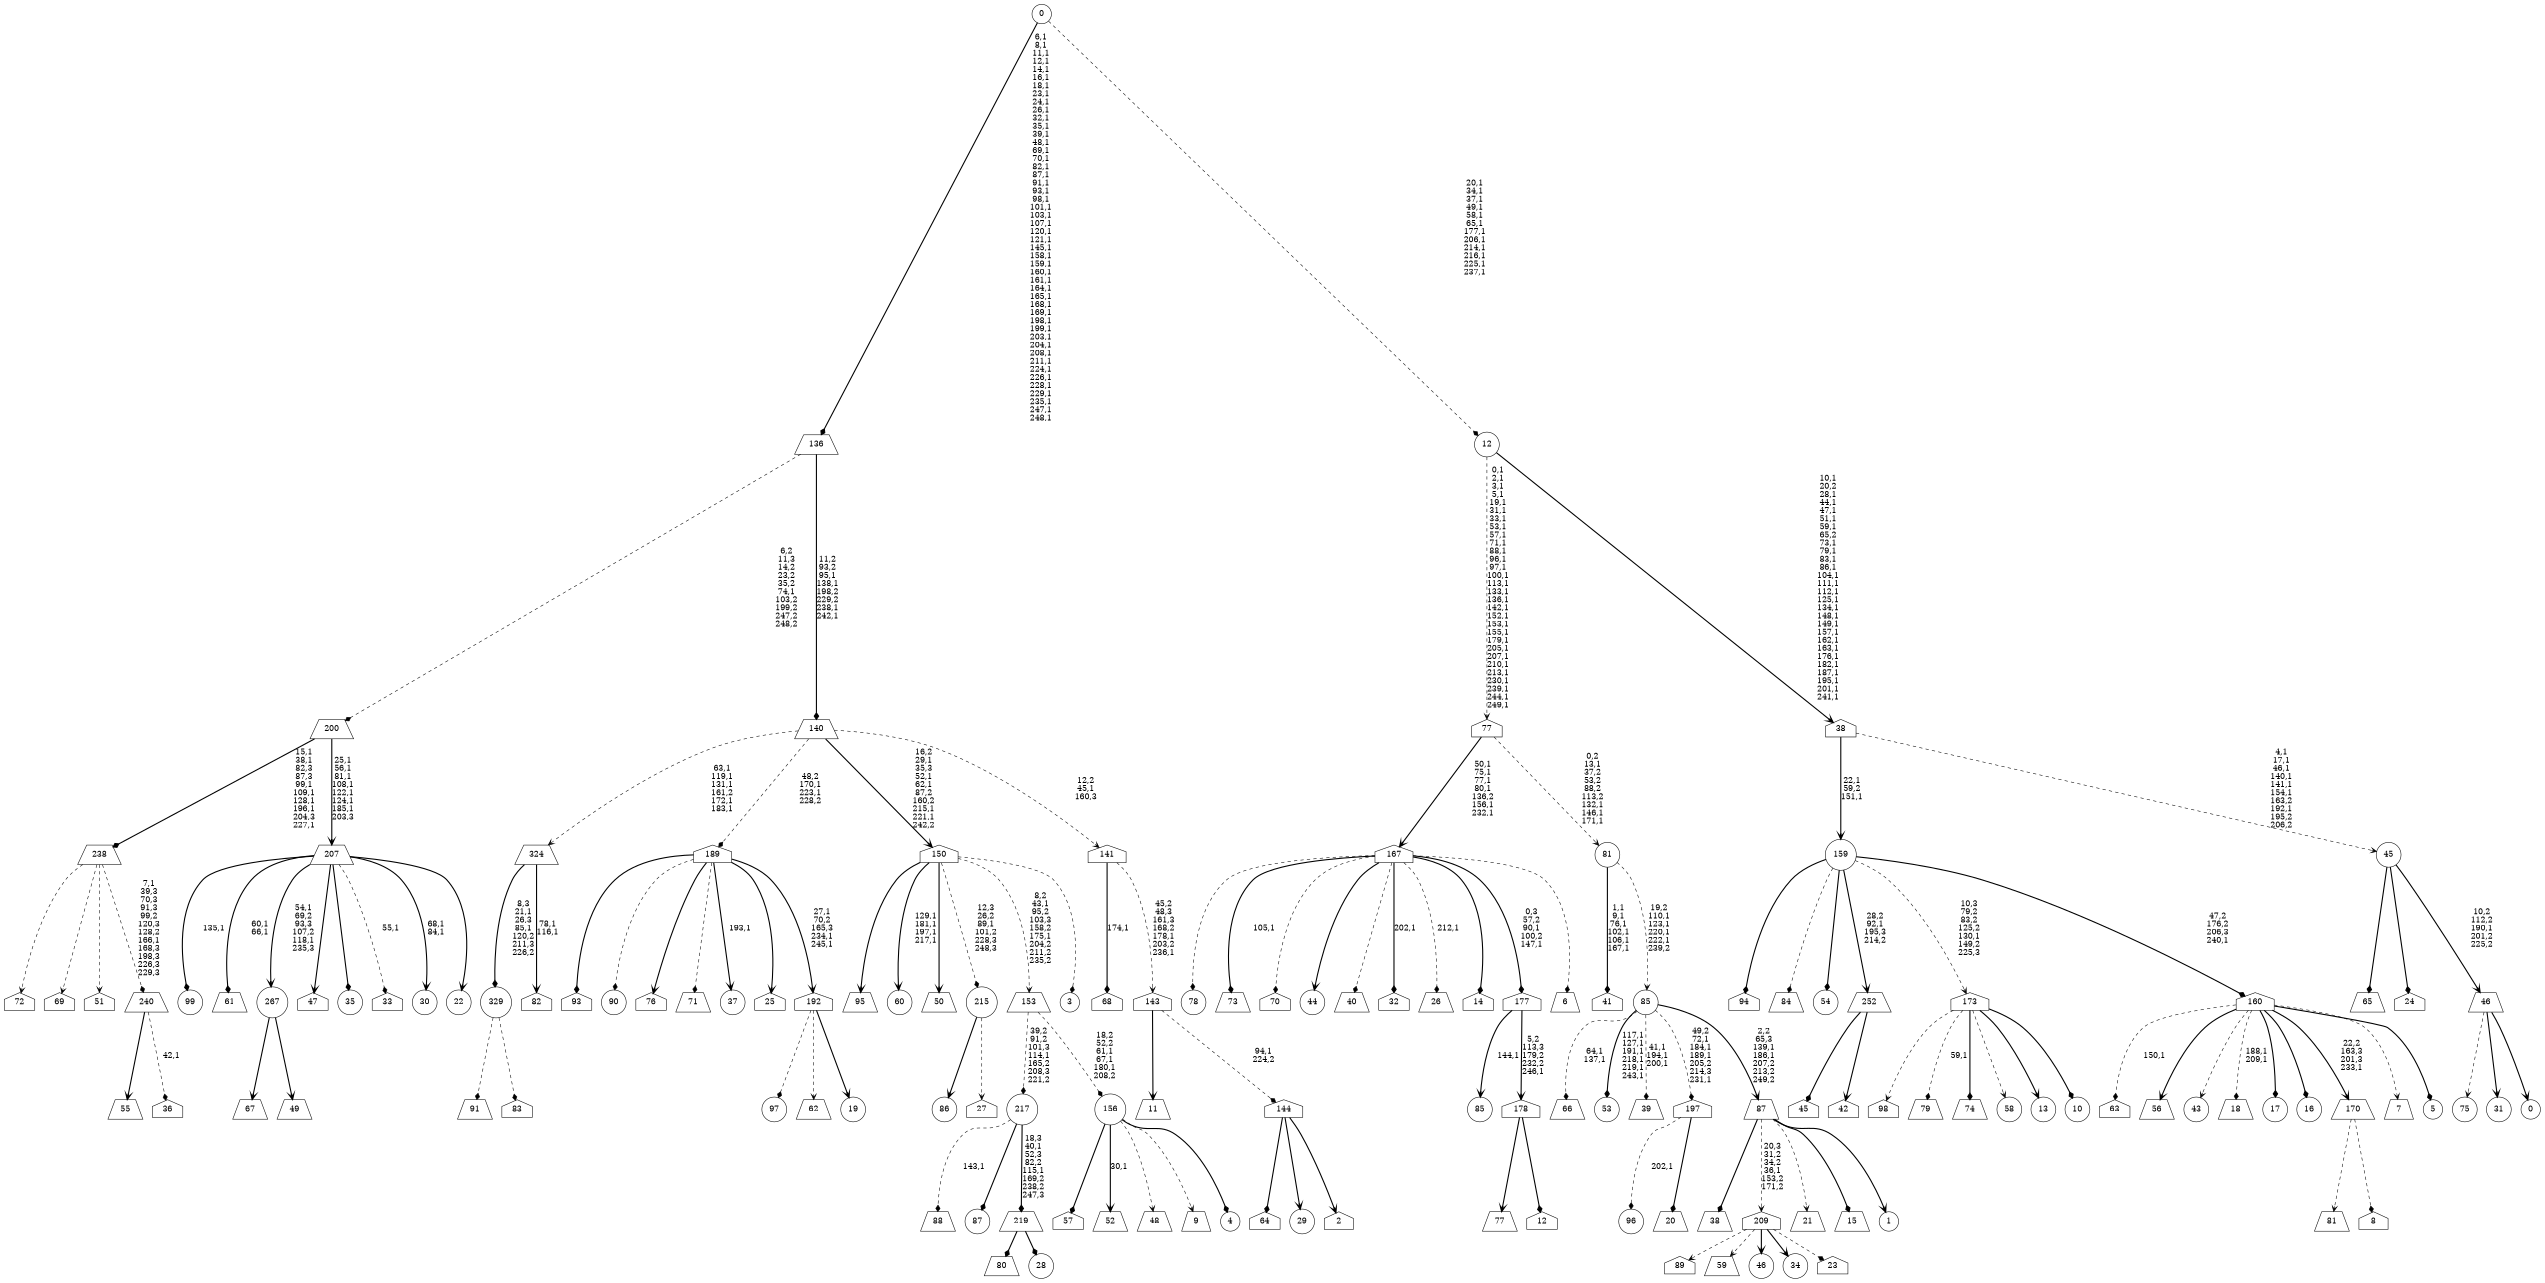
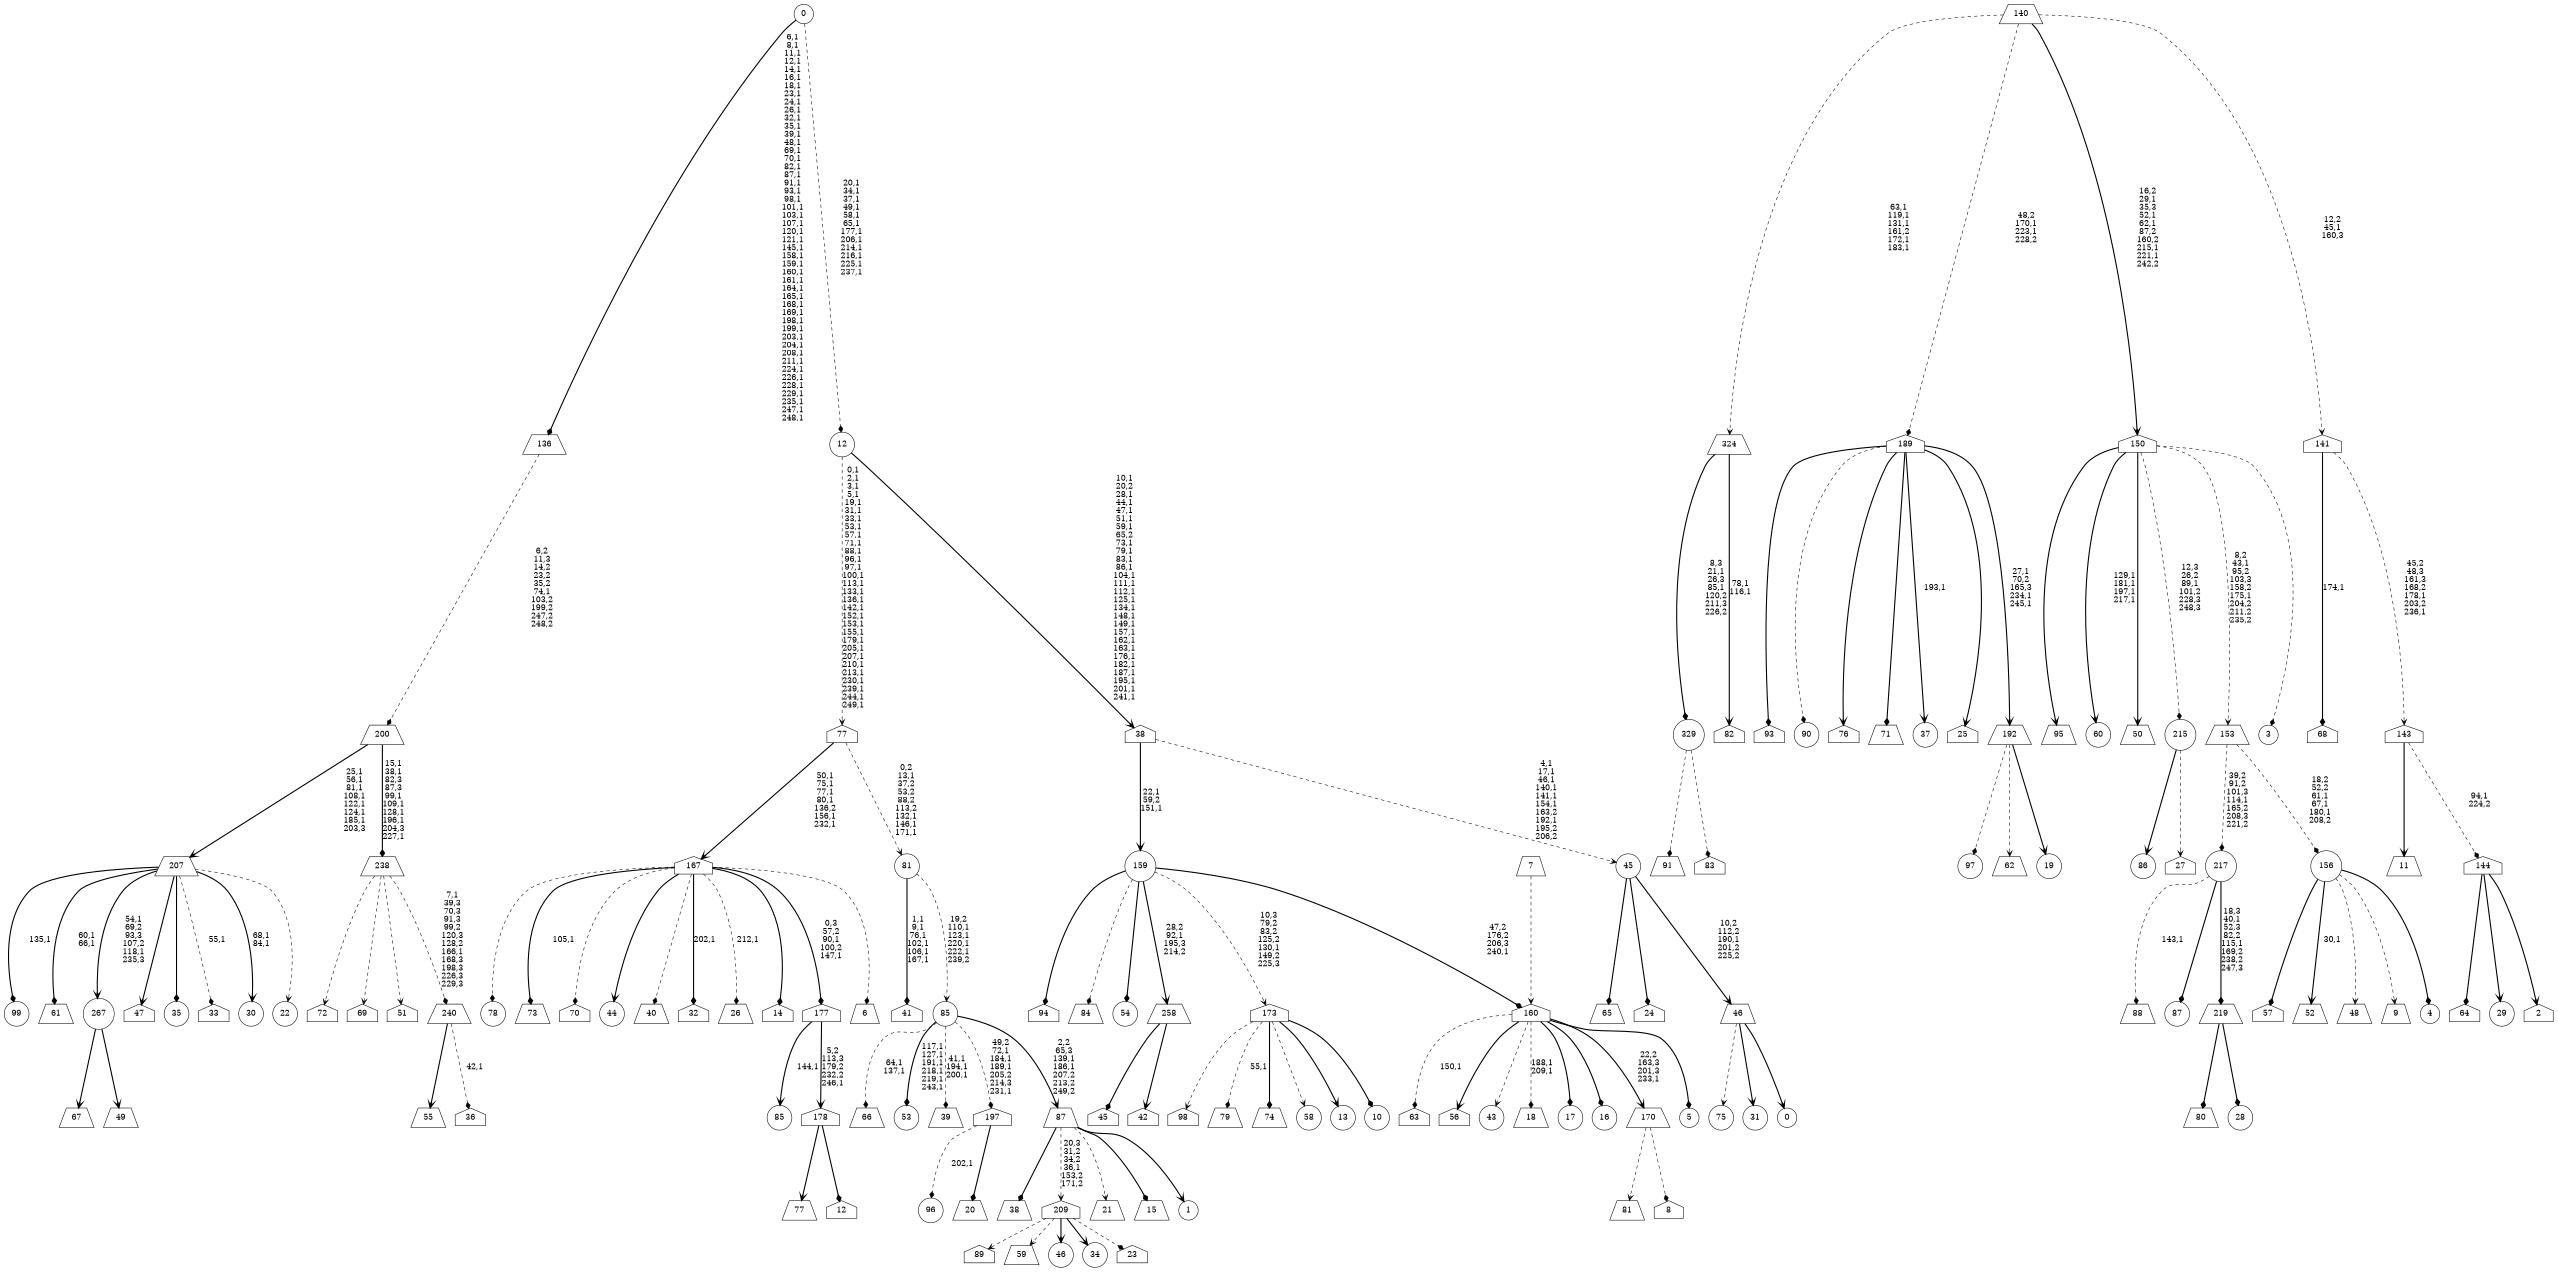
(816, 584) -> none
(449, 884) -> (280, 903)
(704, 924) -> (1896, 585)
(814, 1002) -> (2010, 735)
(1869, 1002) -> (1169, 1014)
(2360, 1025) -> (1531, 937)
(1959, 1056) -> (1259, 1067)
(2157, 1109) -> (1454, 1118)
